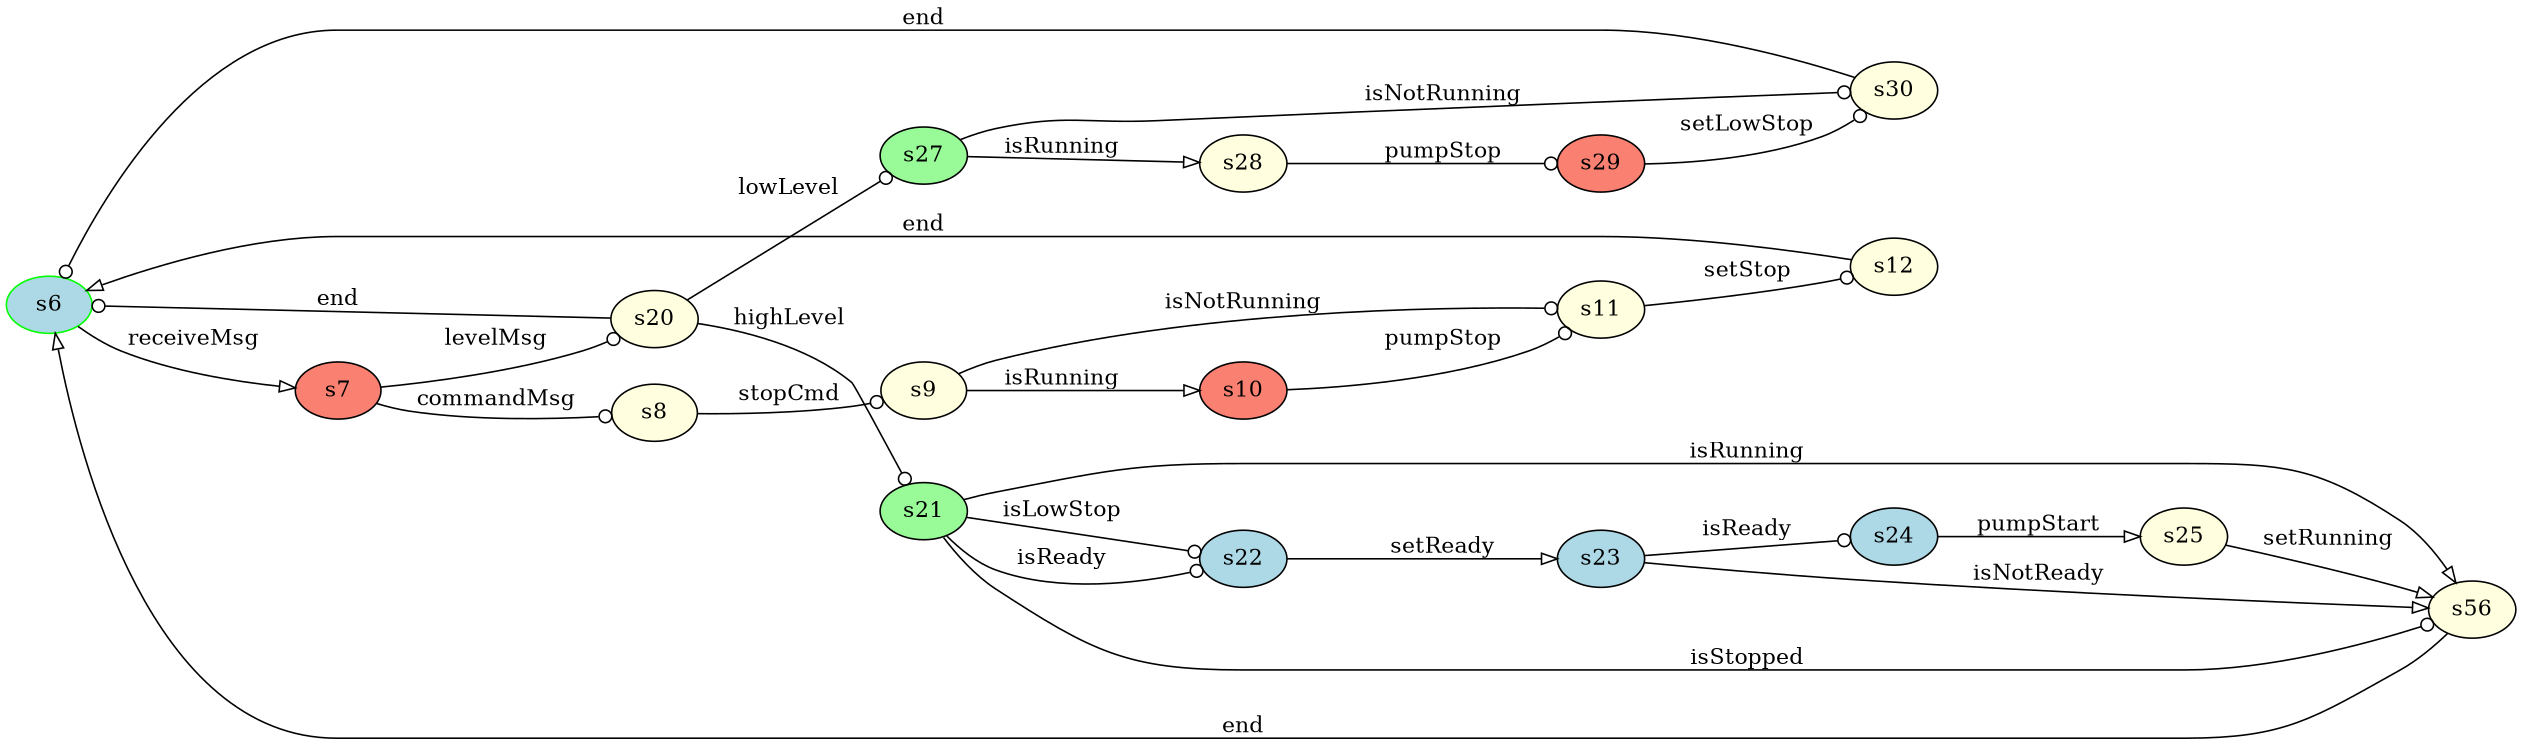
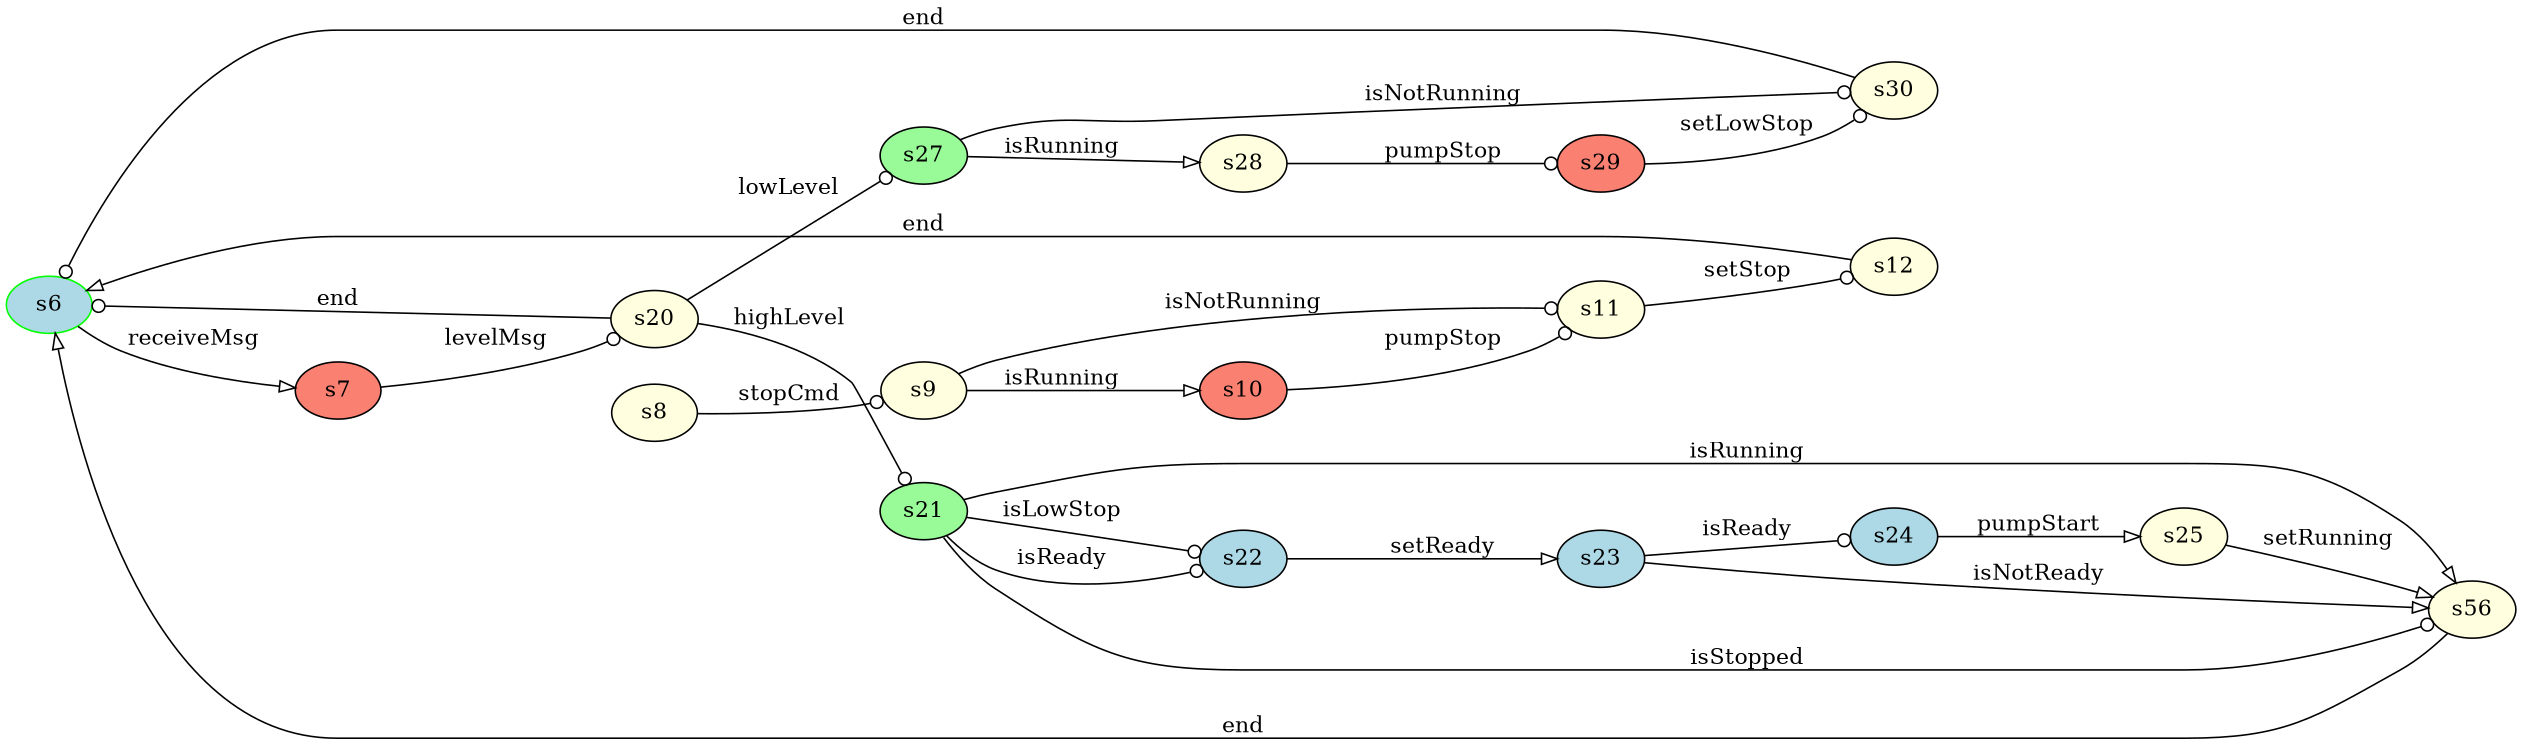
(487, 418) -> none
